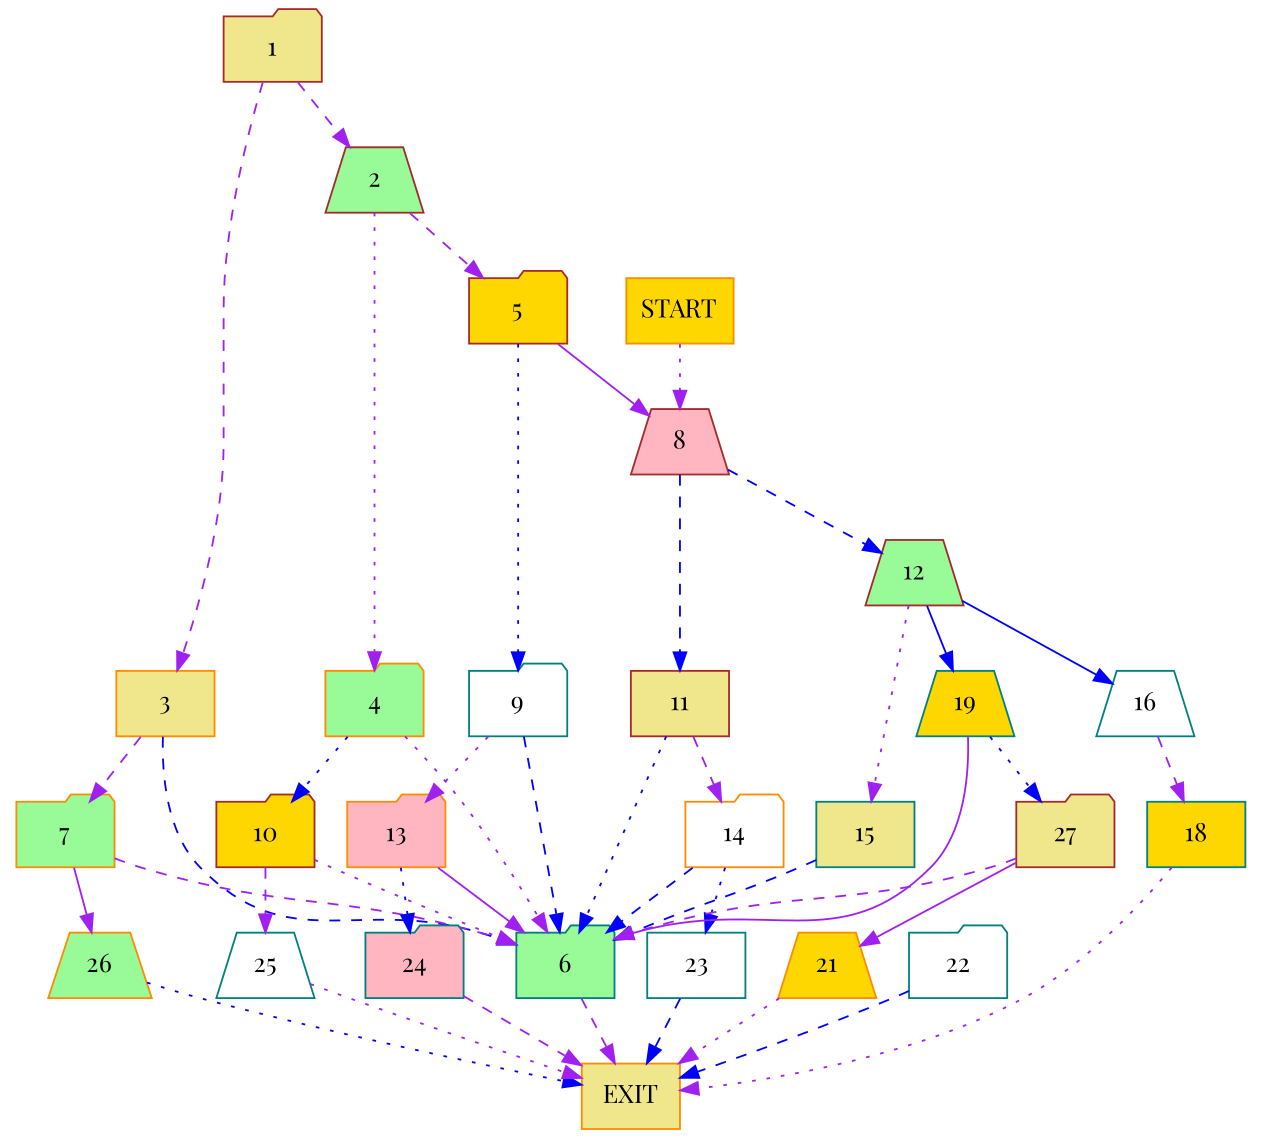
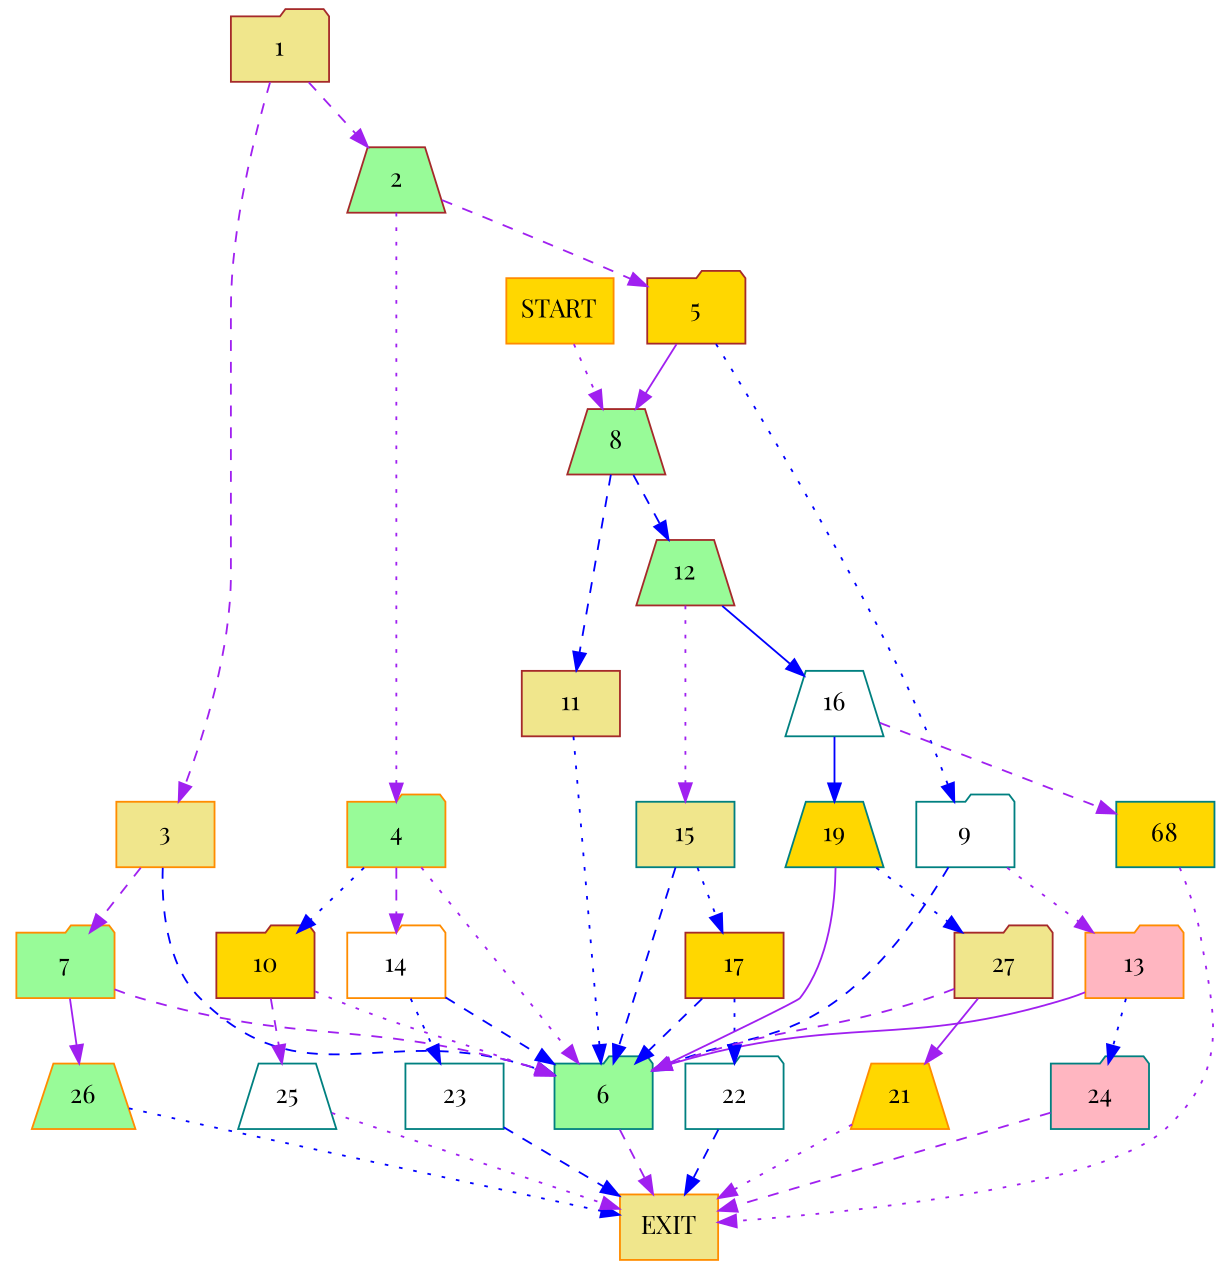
(680, 442) -> (616, 442)
(937, 630) -> (834, 760)
(704, 761) -> (396, 891)
(1196, 834) -> (1165, 834)
none -> (734, 965)
